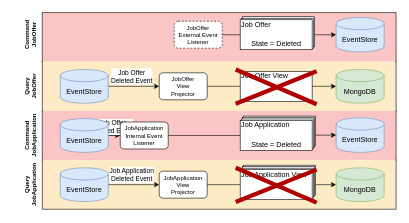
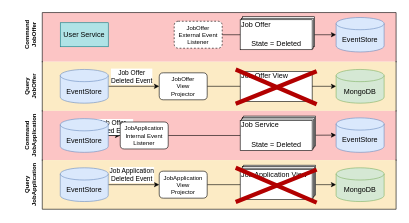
none -> (84, 35)
(268, 125) -> (262, 125)
